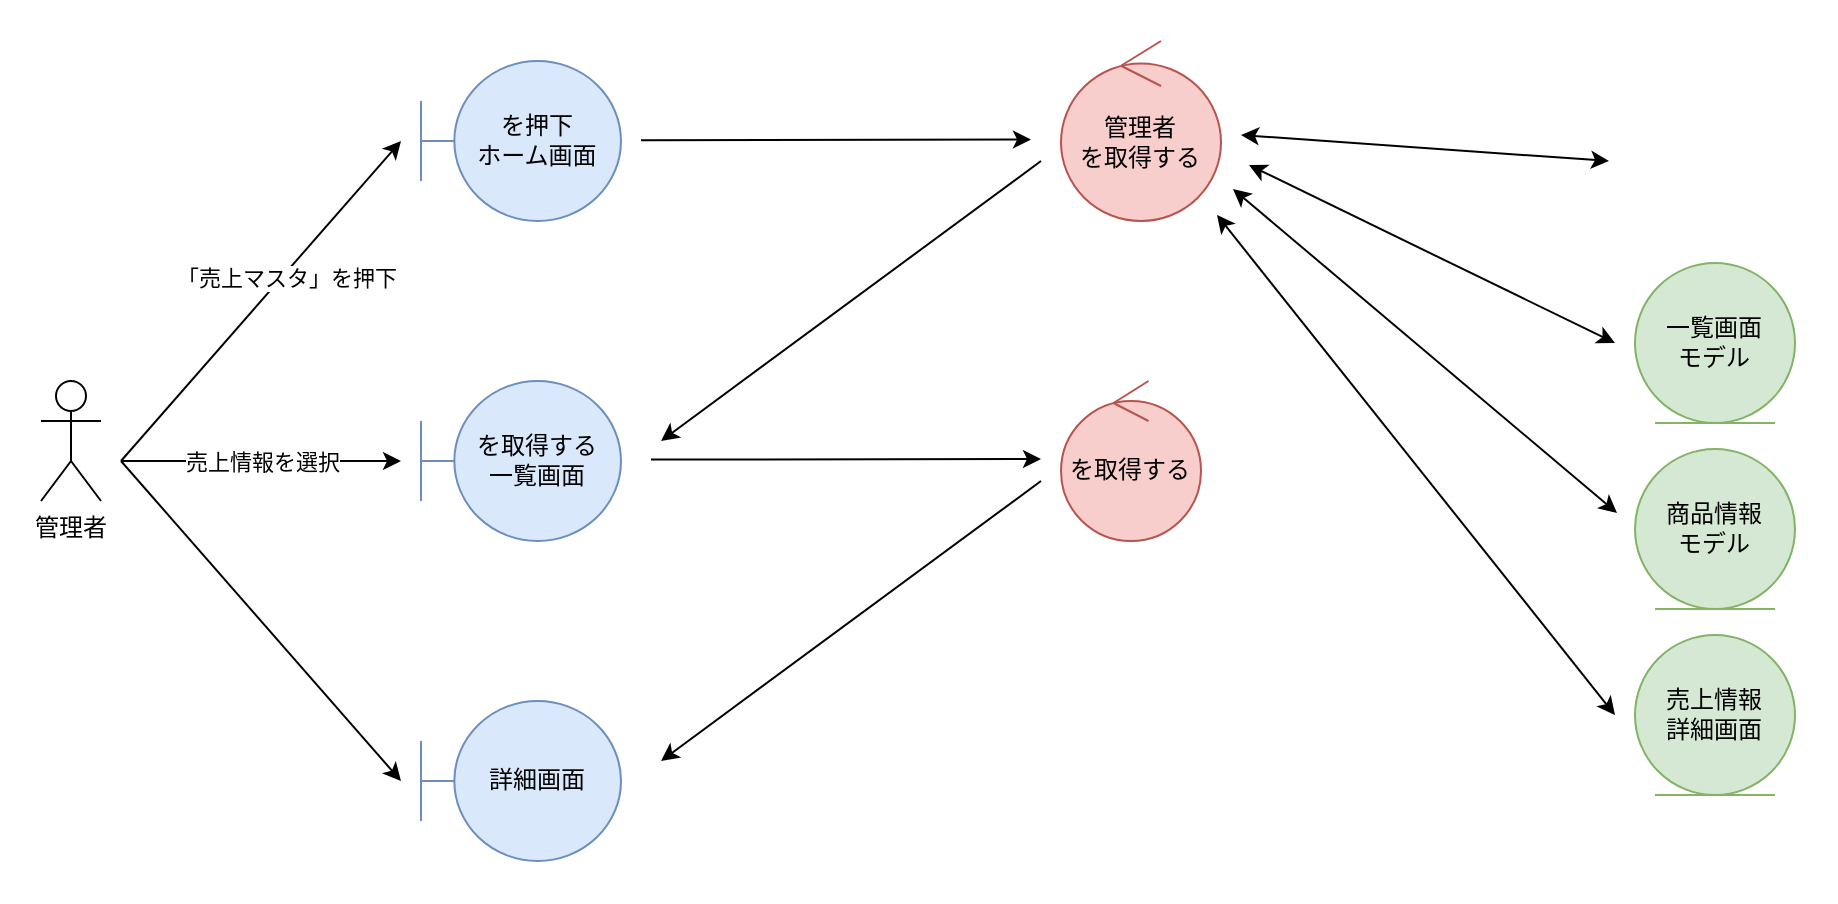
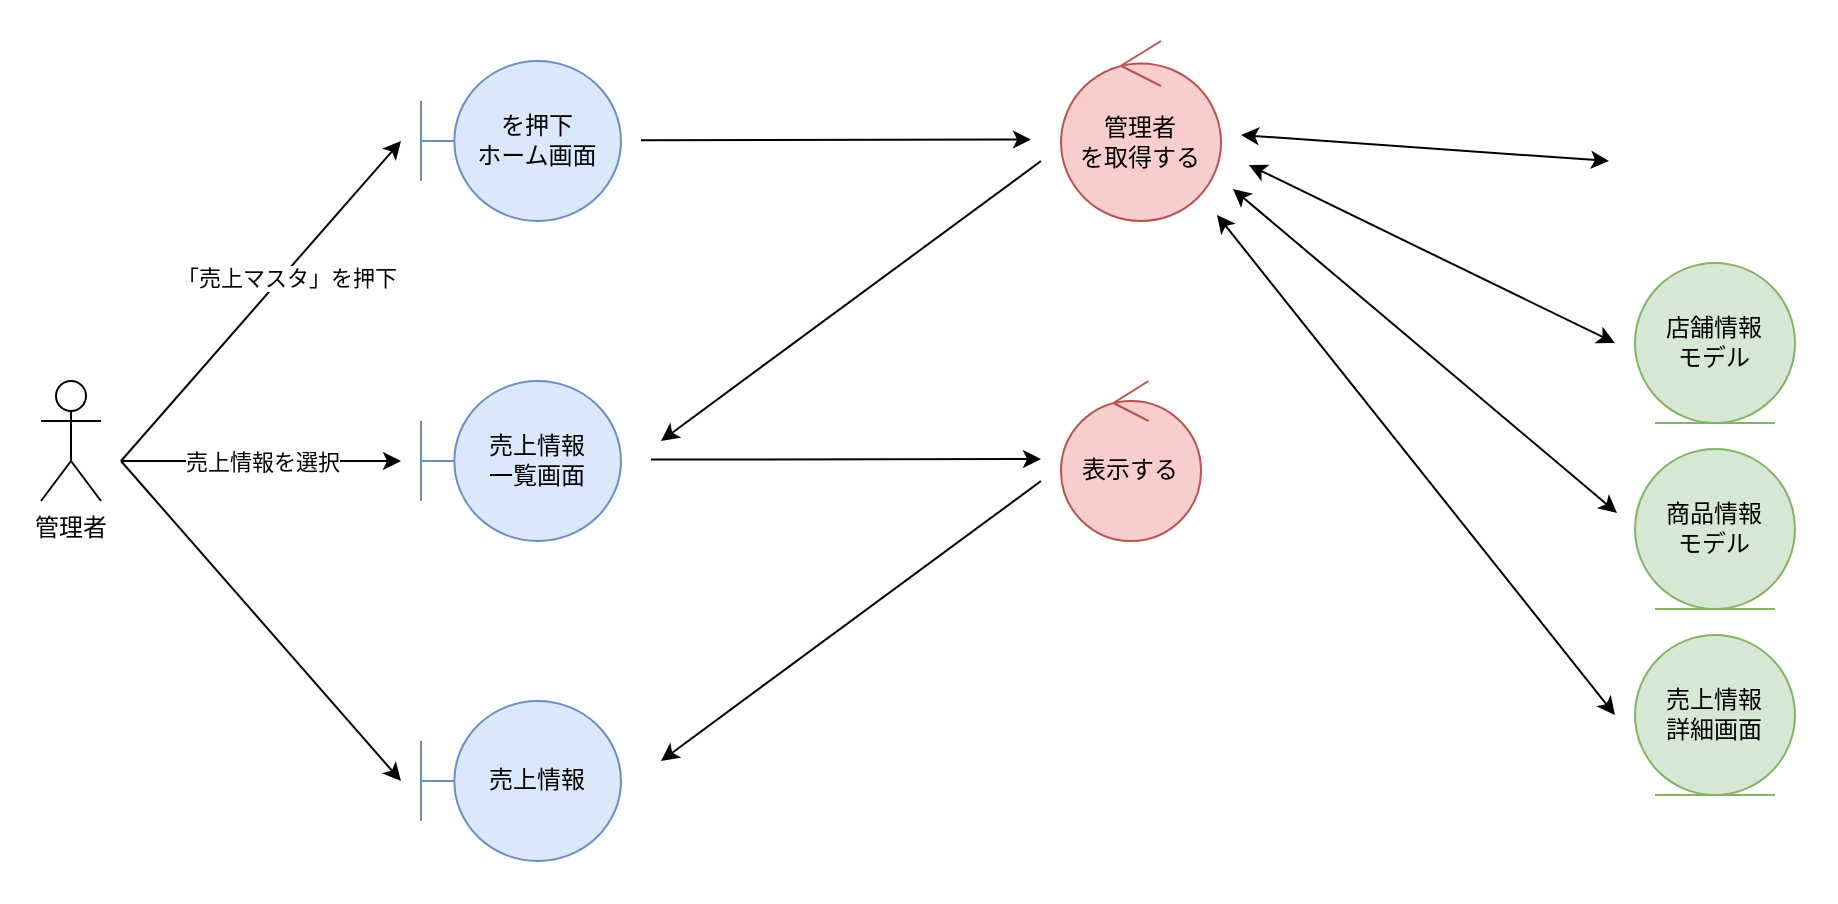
(1715, 343) -> (1715, 343)
(538, 461) -> (538, 461)
(1131, 471) -> (1131, 471)
(538, 781) -> (538, 781)
